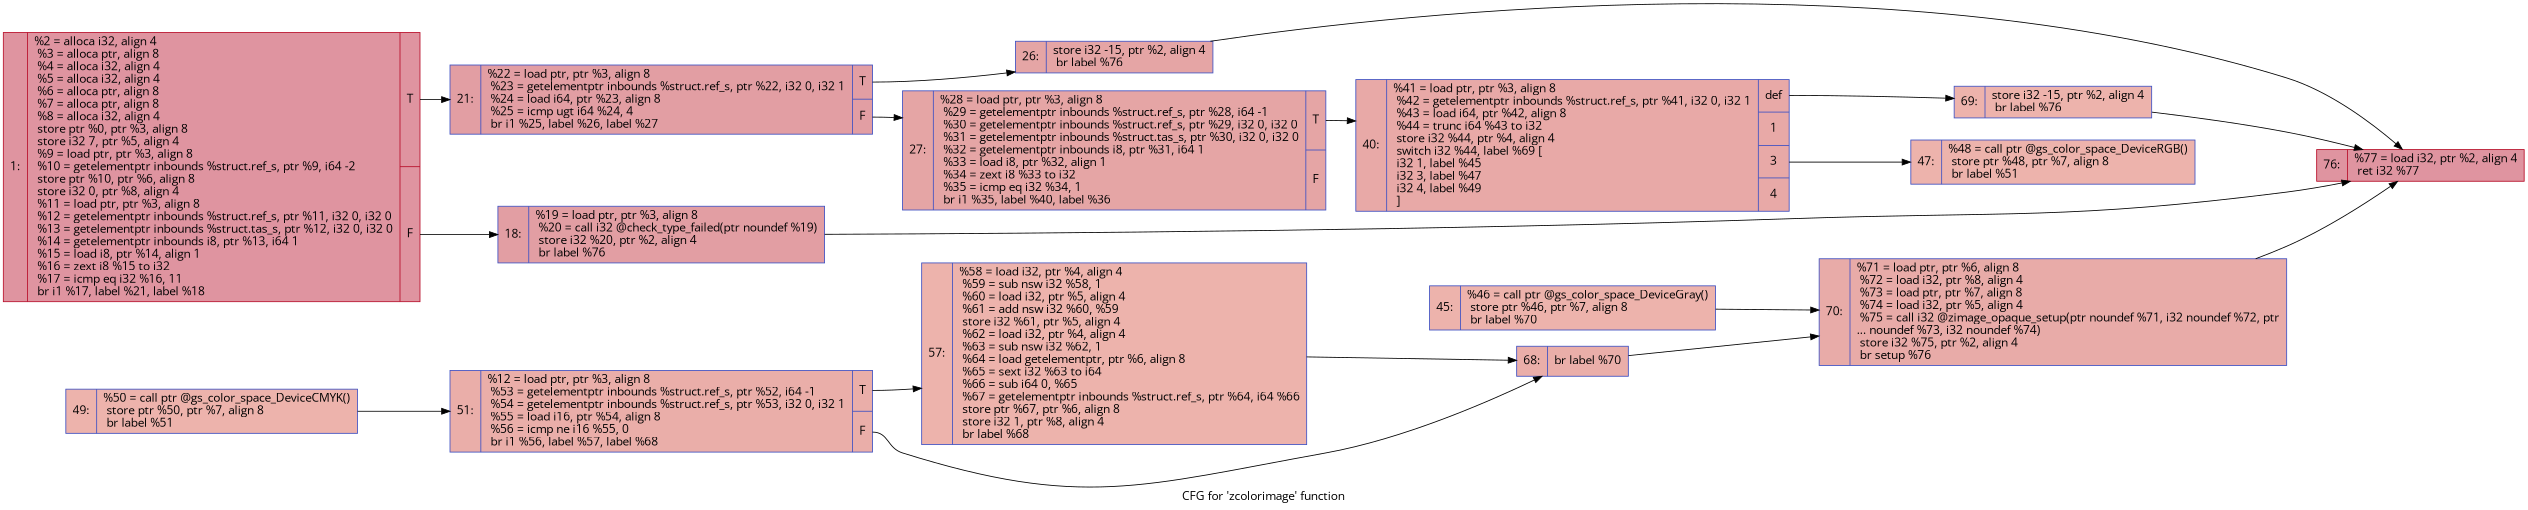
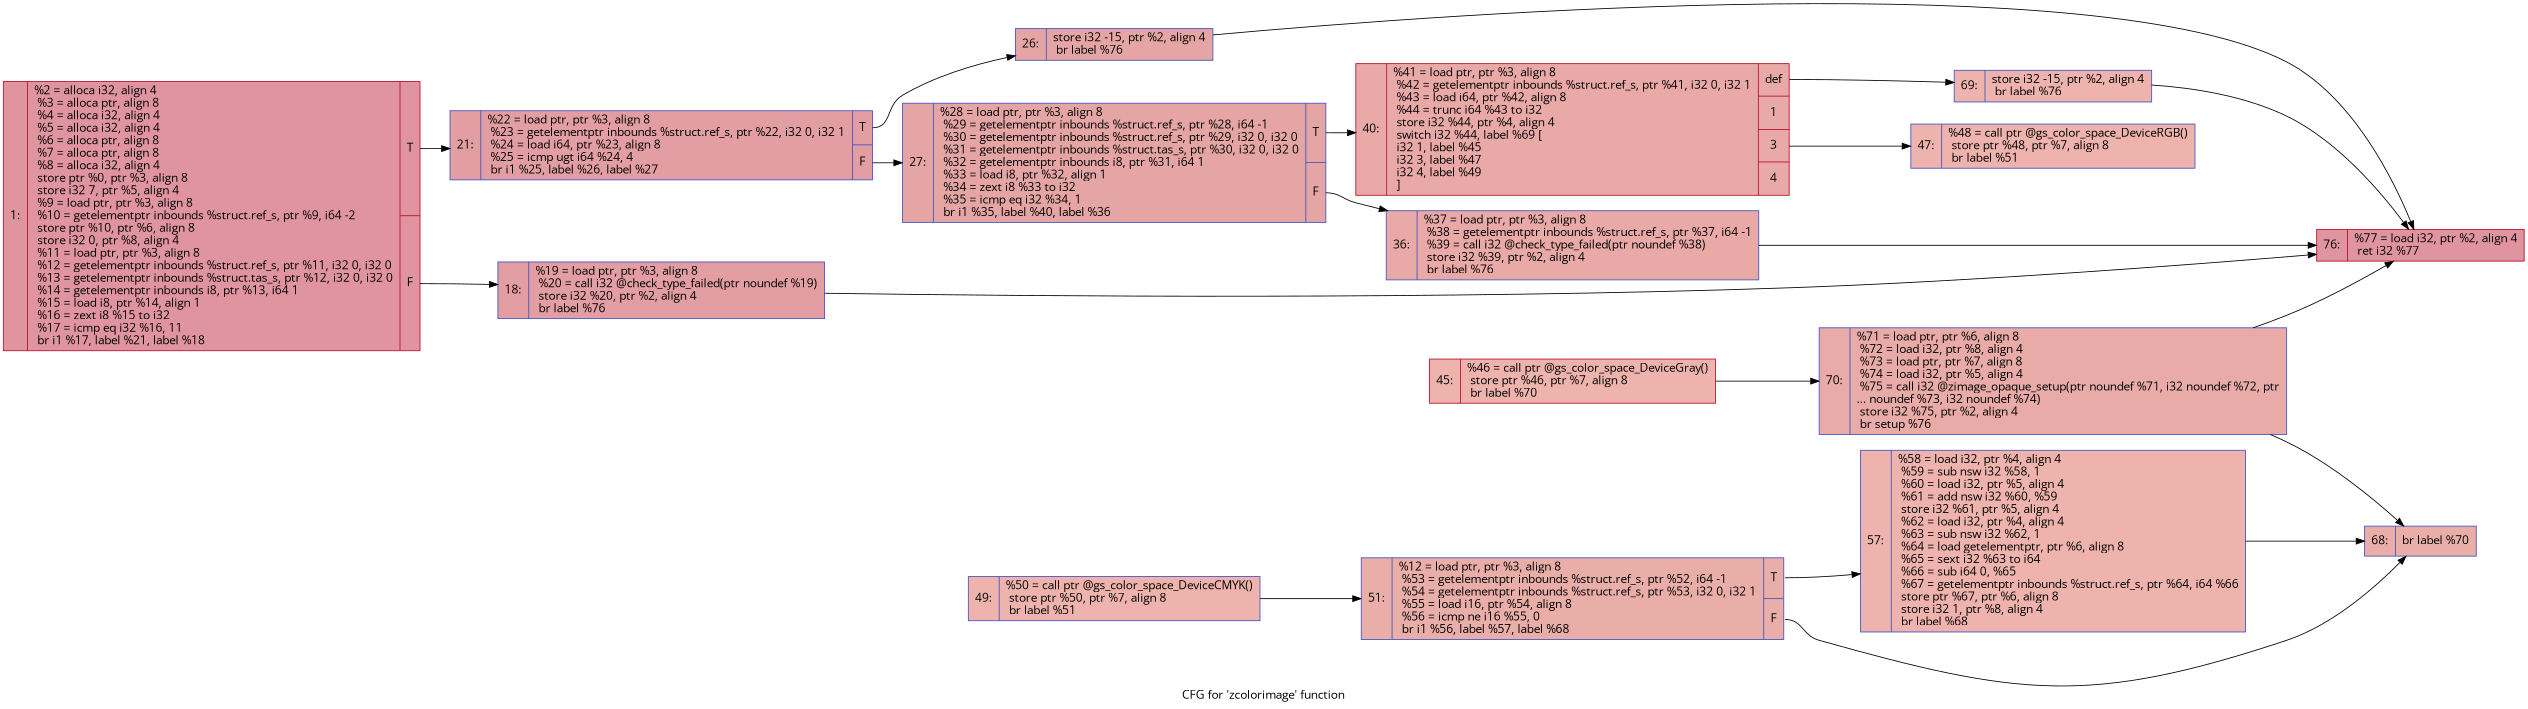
(1572, 145) -> (1572, 129)
none -> (1572, 245)
(1572, 308) -> (1572, 381)
(1720, 346) -> (2337, 472)
